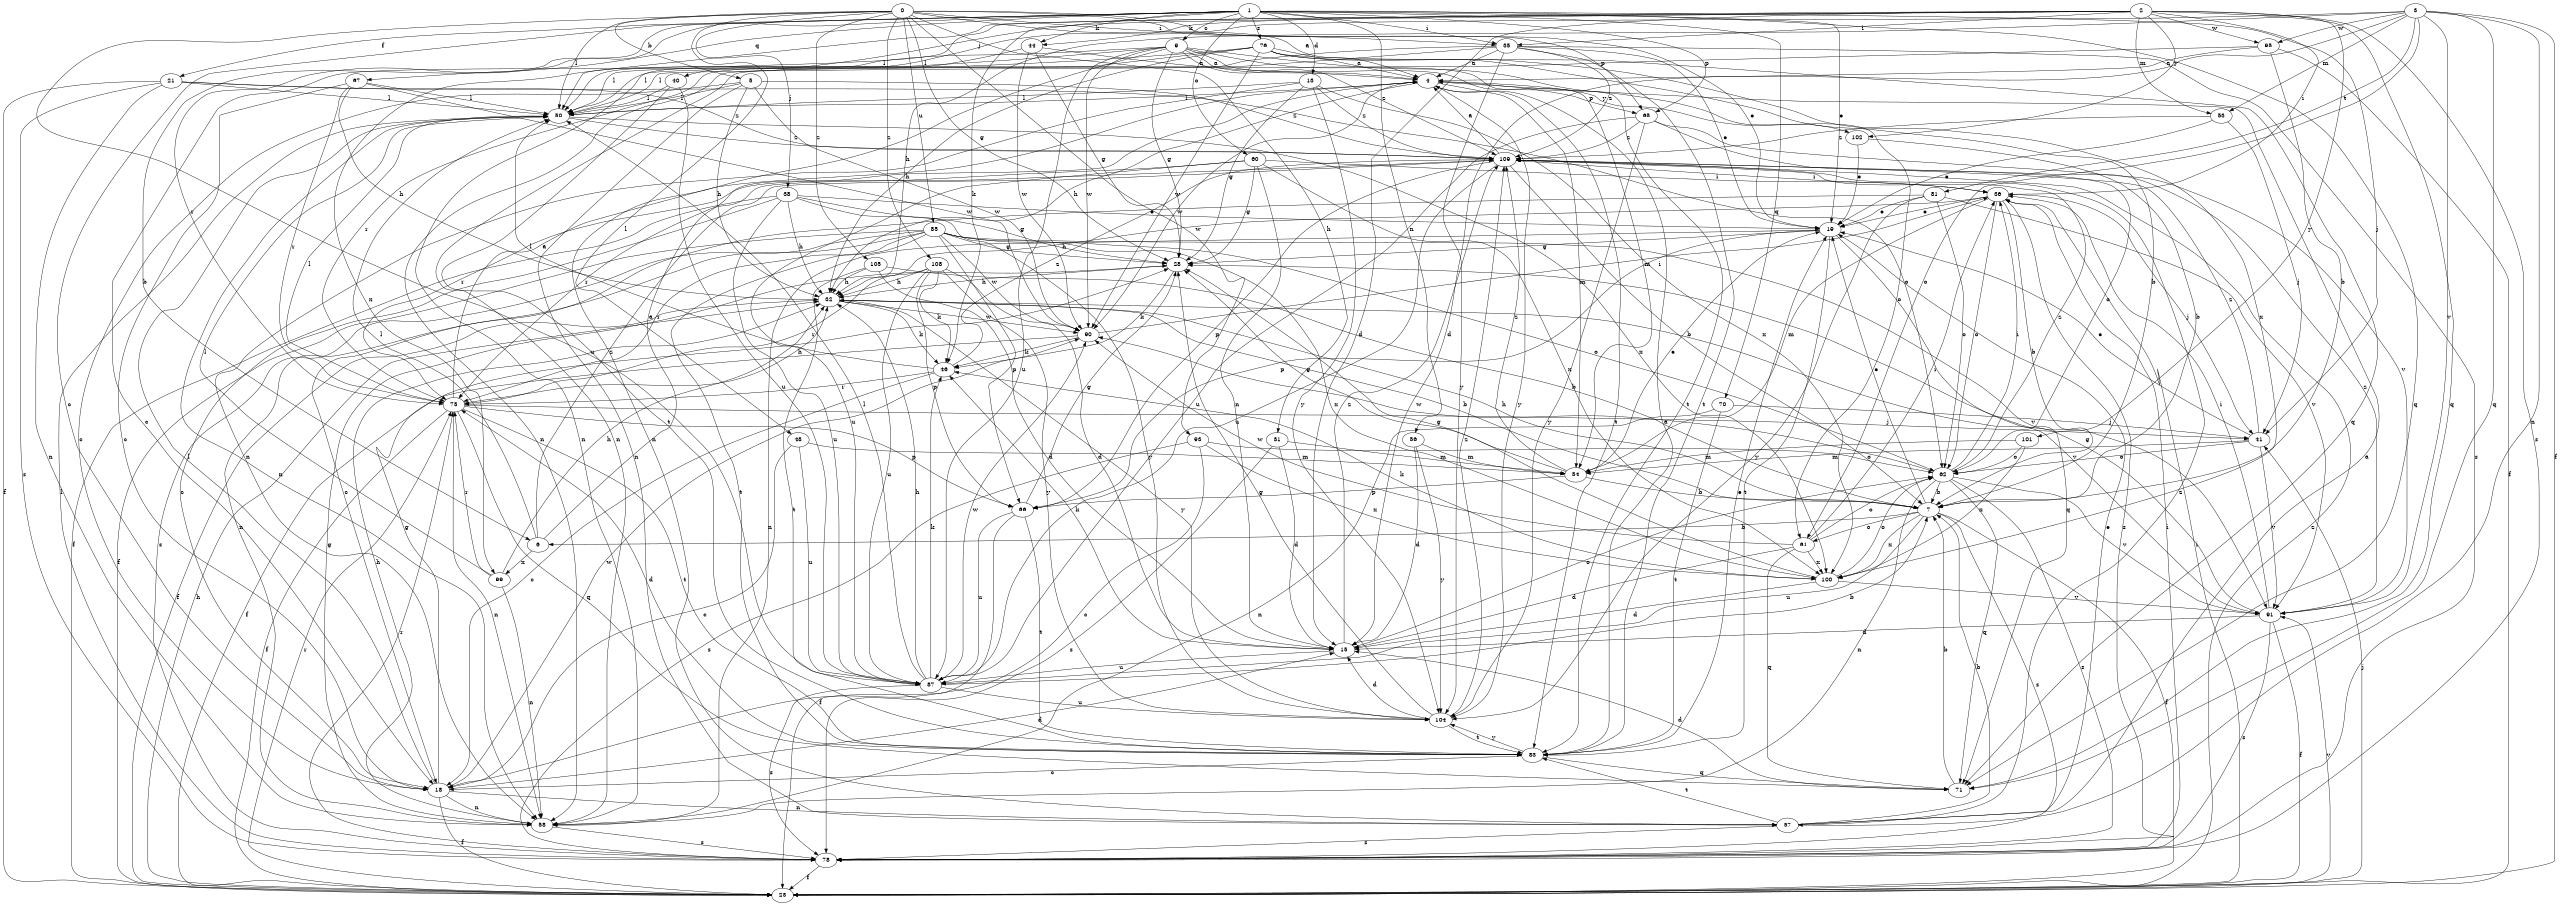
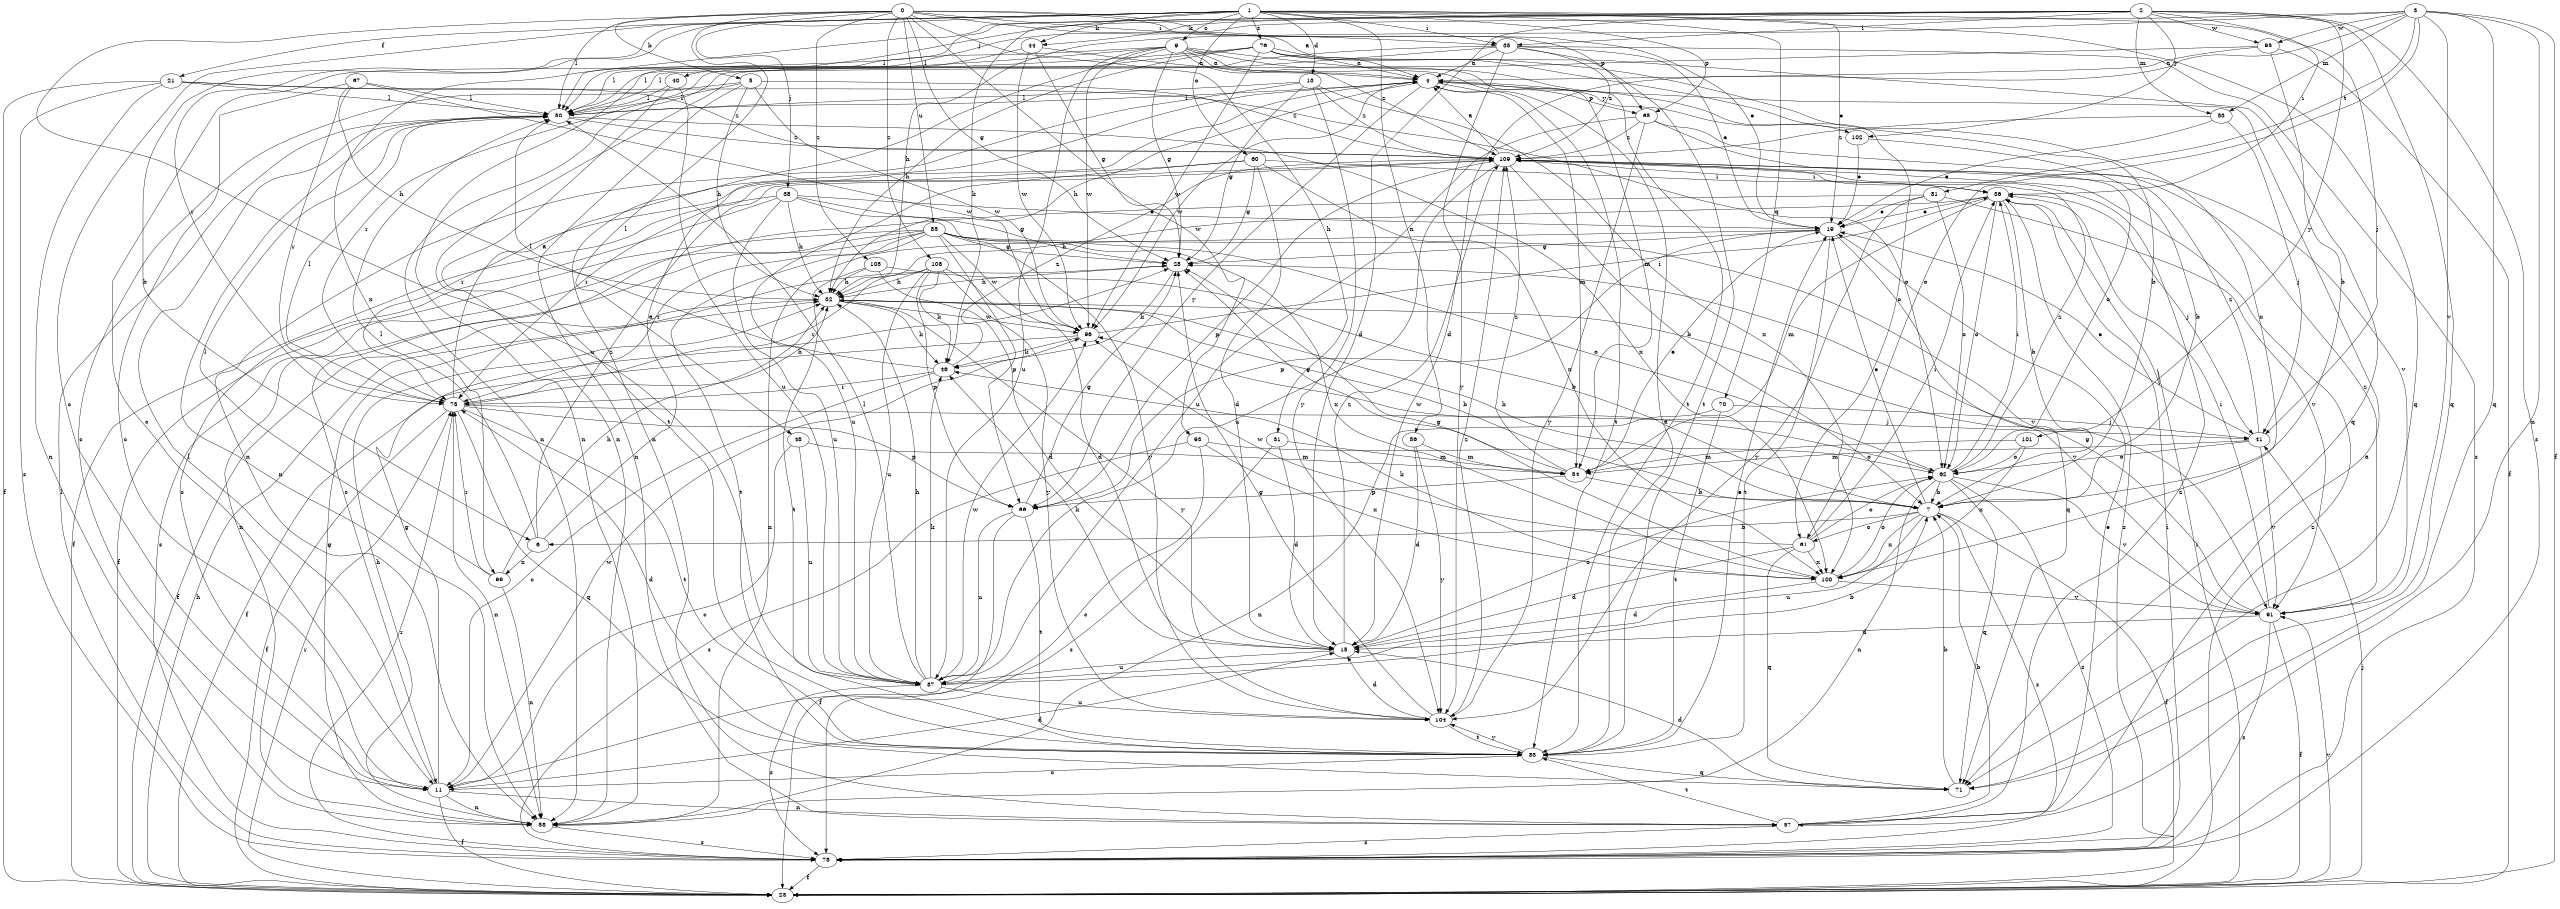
(804, 34) -> none
(1088, 335) -> (1088, 335)
(1520, 390) -> (1226, 257)
(1237, 405) -> (1237, 405)
(439, 790) -> (439, 790)
